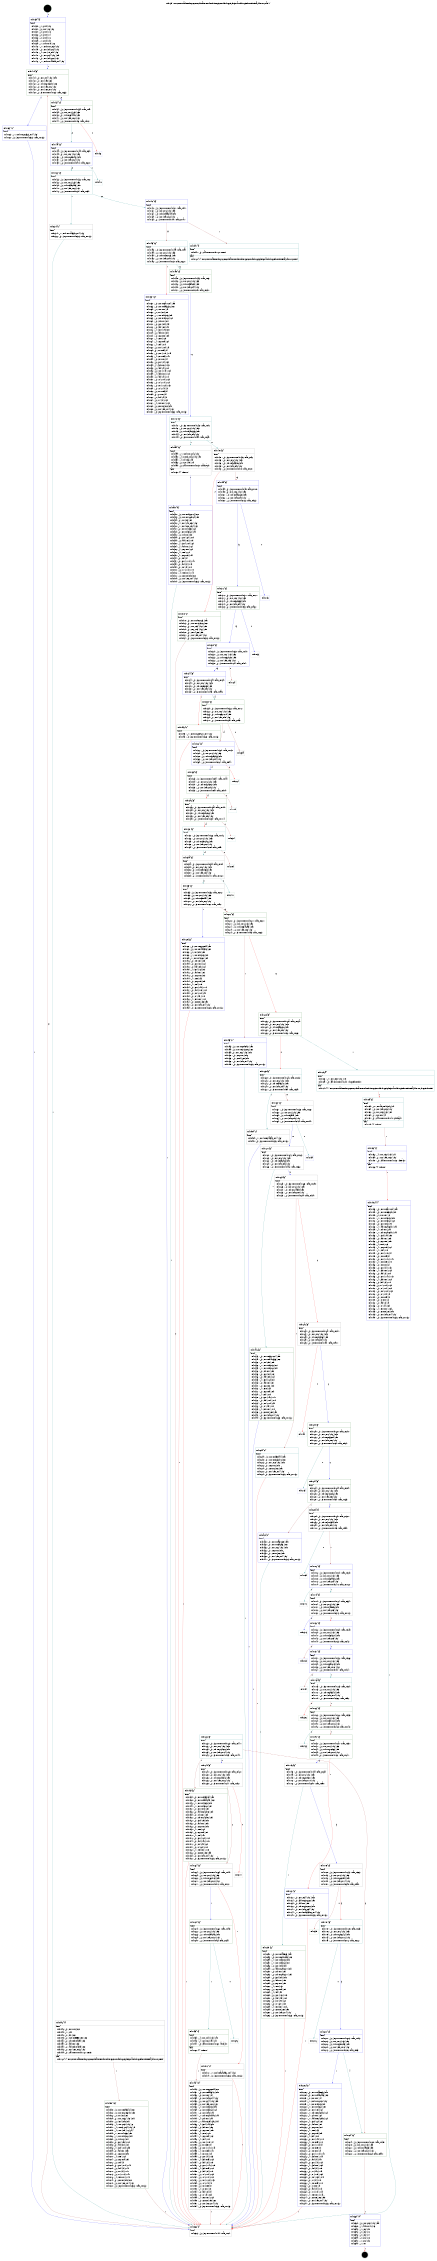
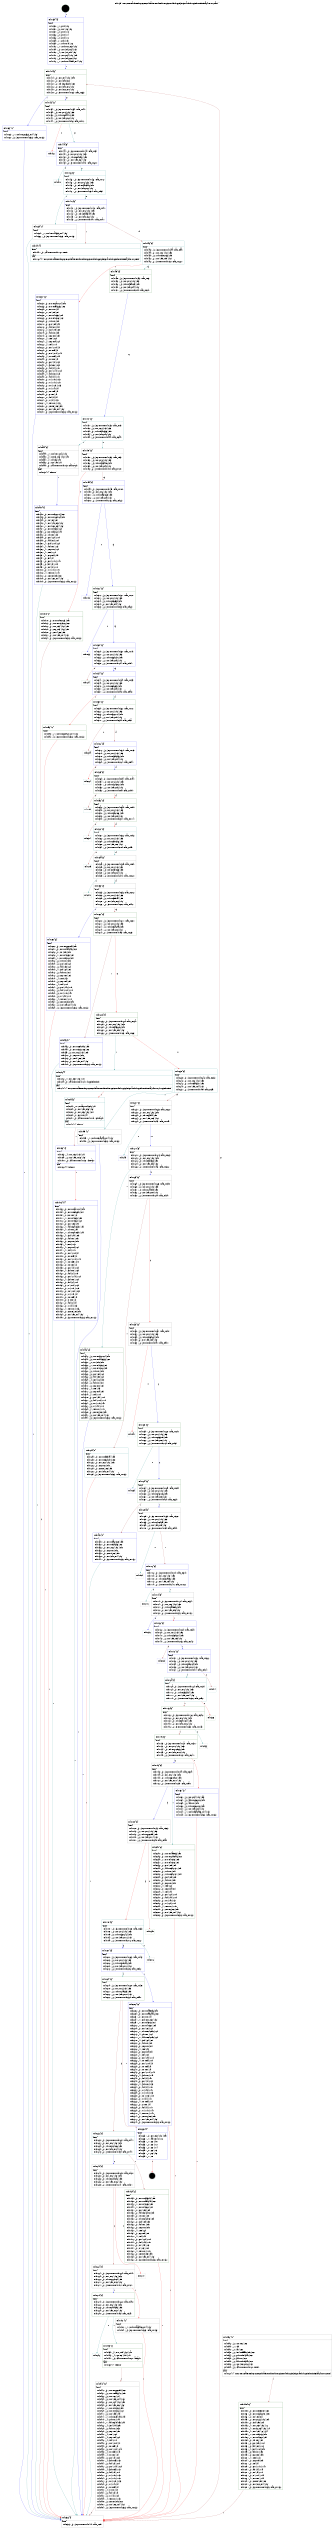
(365, 1897) -> (116, 2065)
